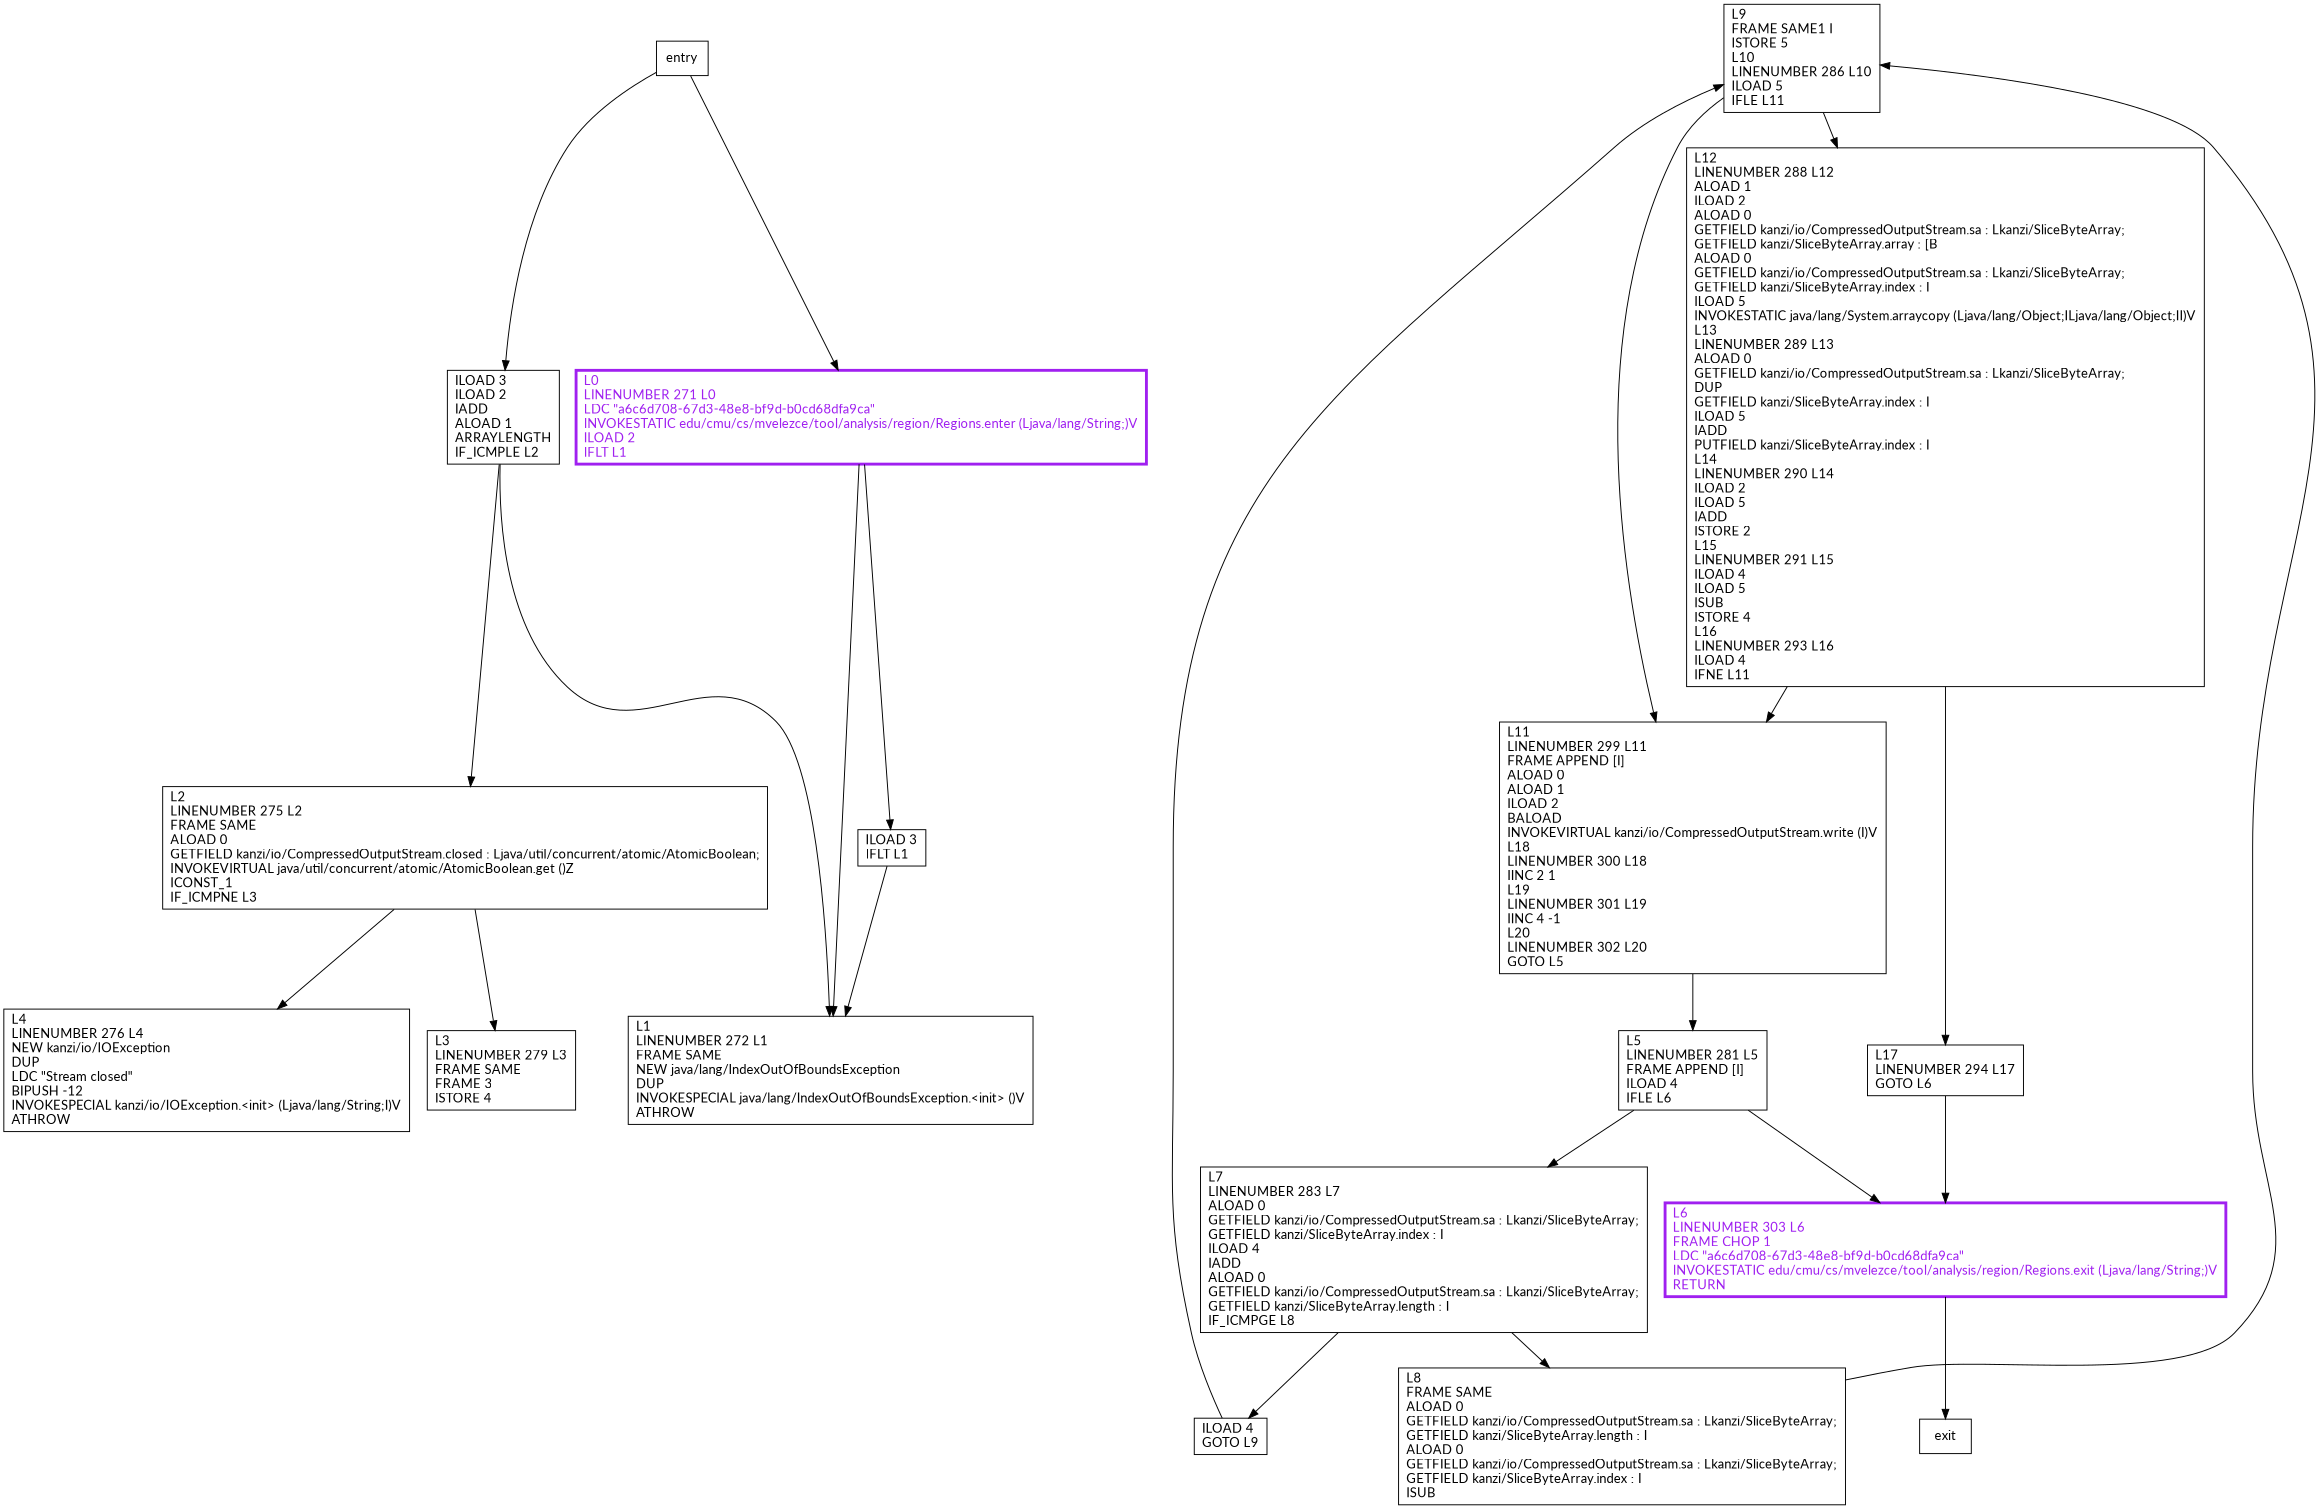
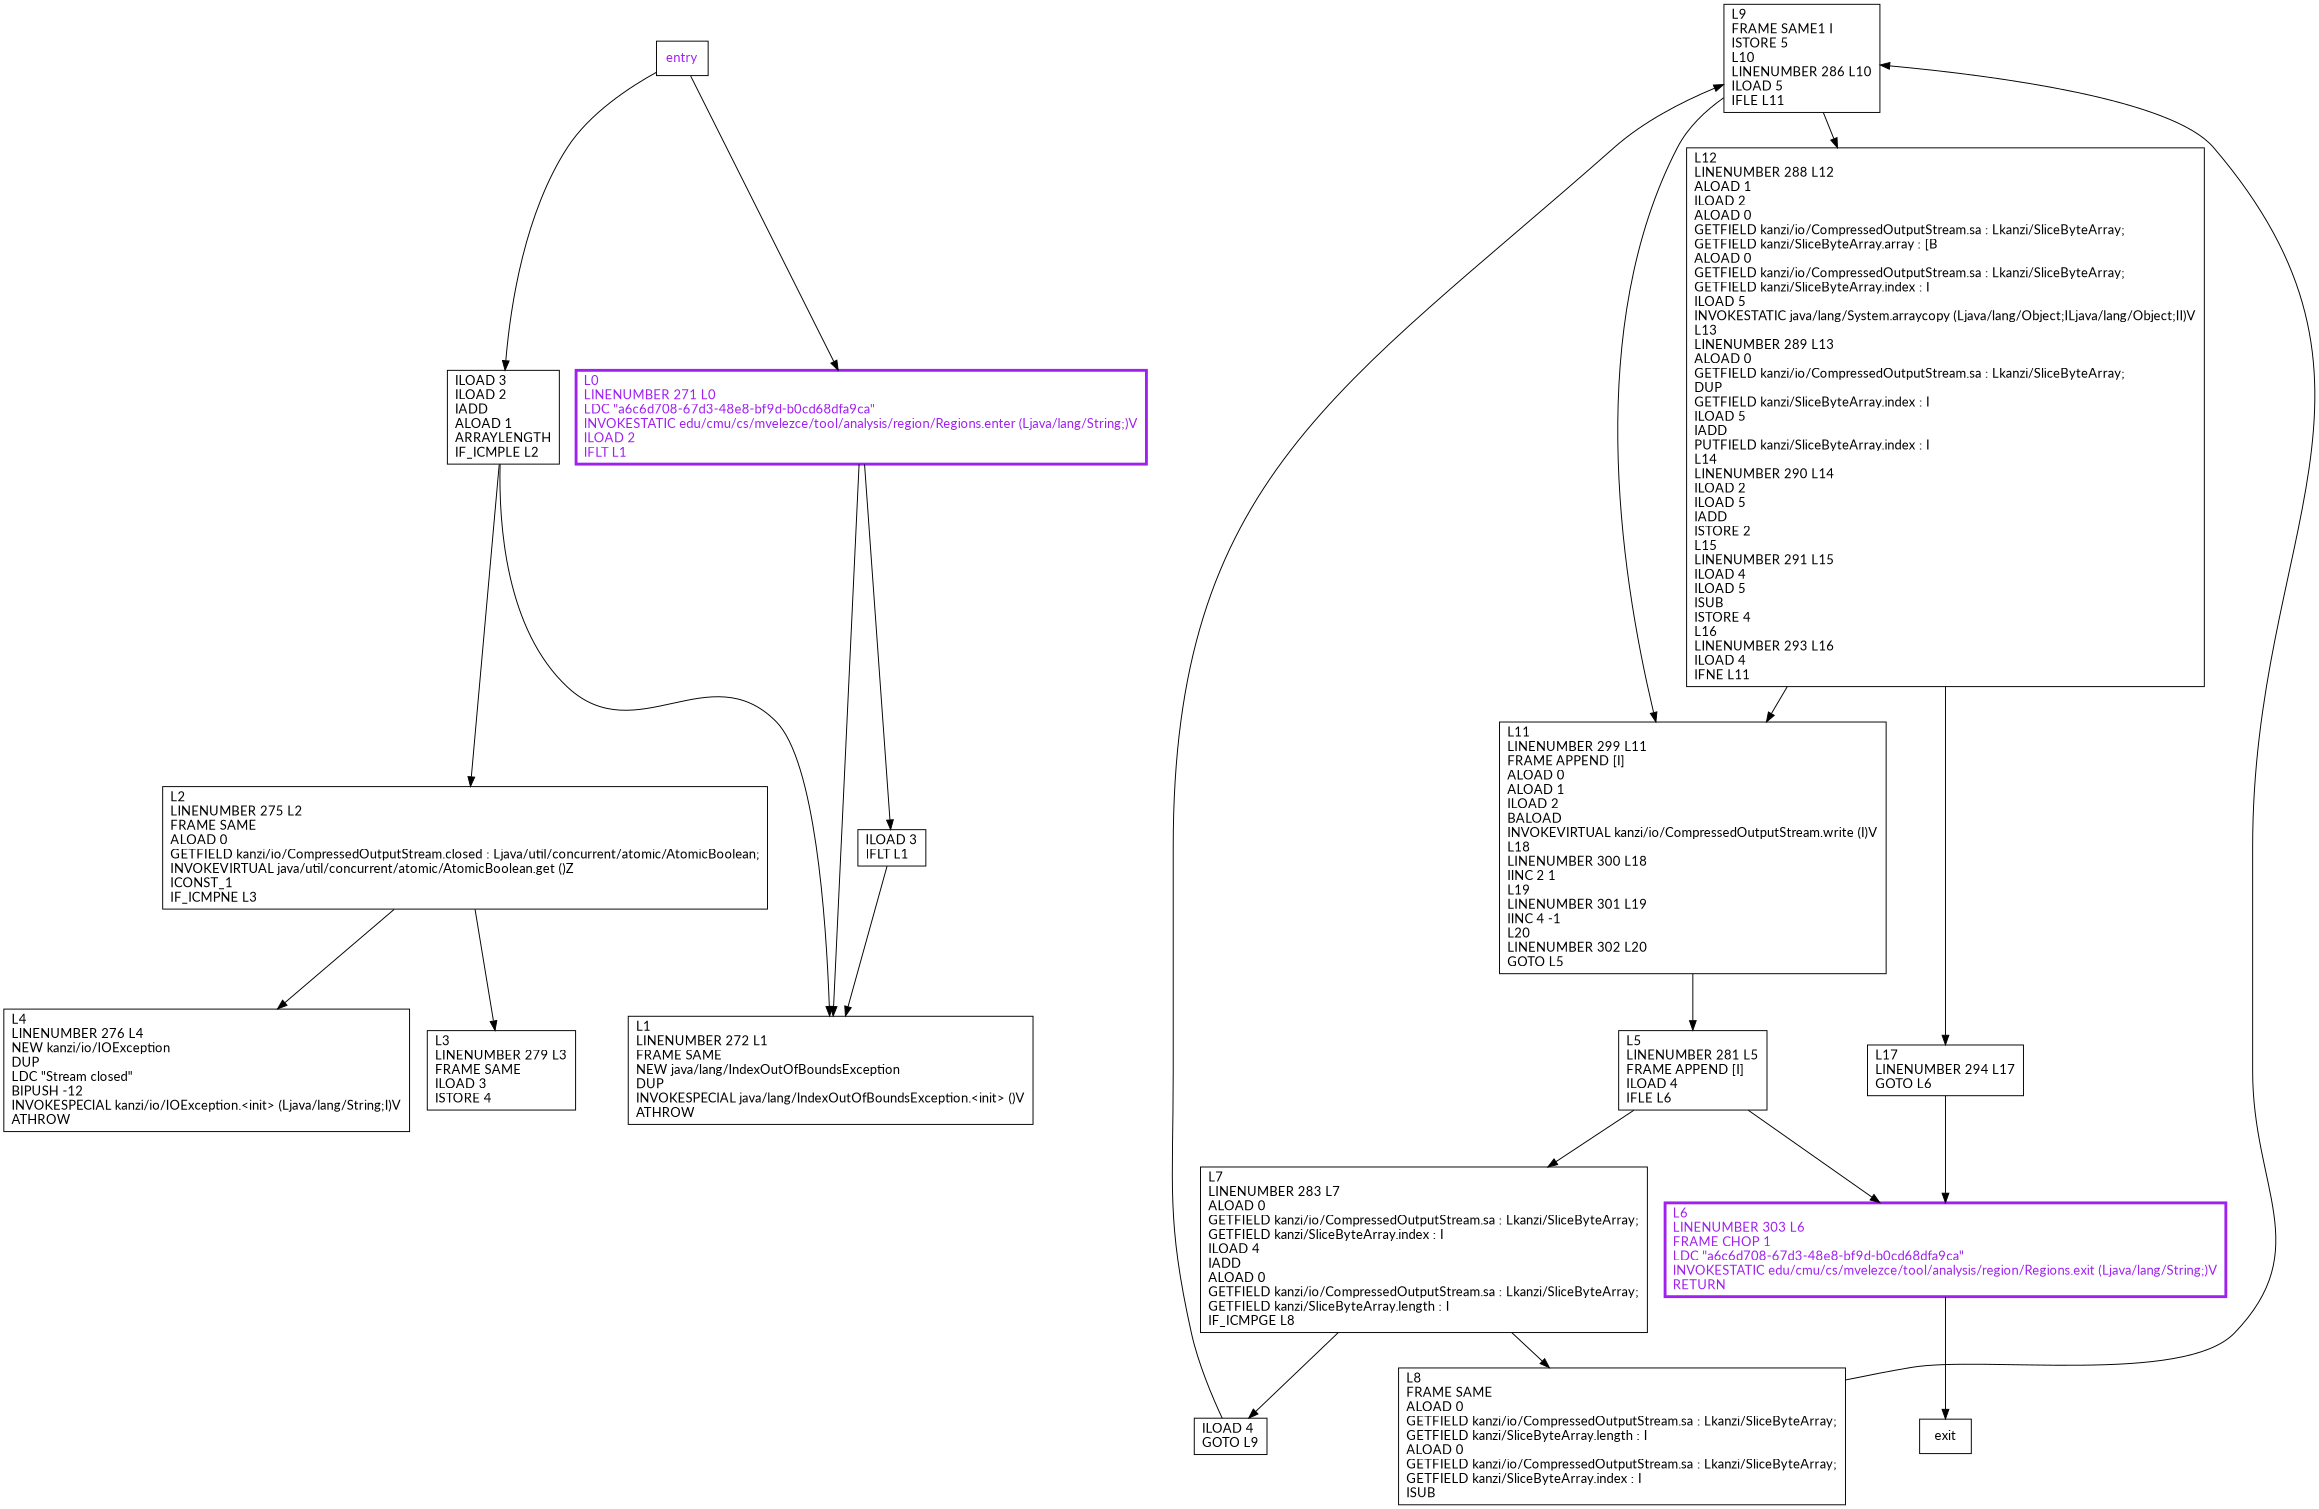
(682, 58) -> (682, 58)
(501, 1070) -> (501, 1070)
